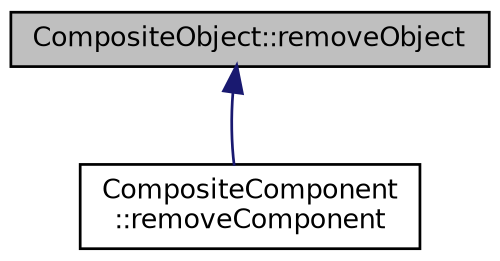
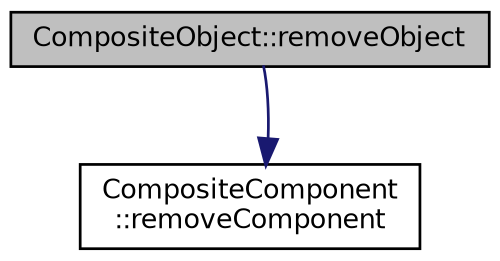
(232, 129) -> (268, 102)
